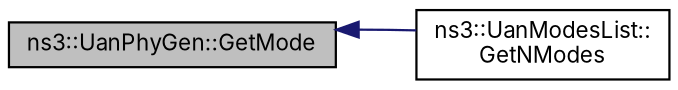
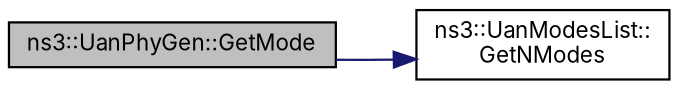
(388, 30) -> (365, 60)
